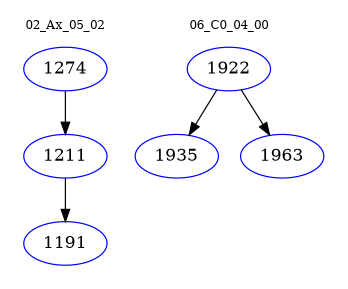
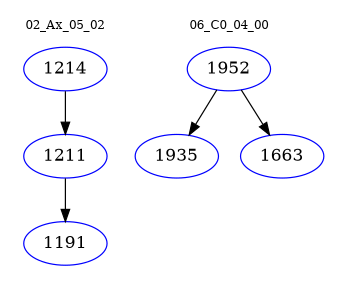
(65, 69) -> (65, 69)
(229, 69) -> (229, 69)
(282, 156) -> (282, 156)
